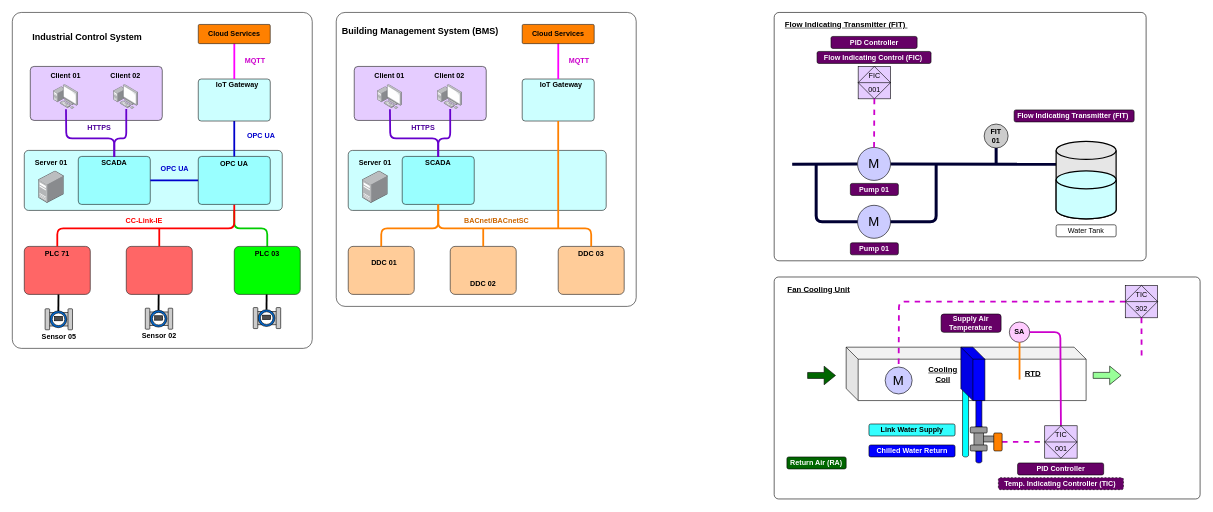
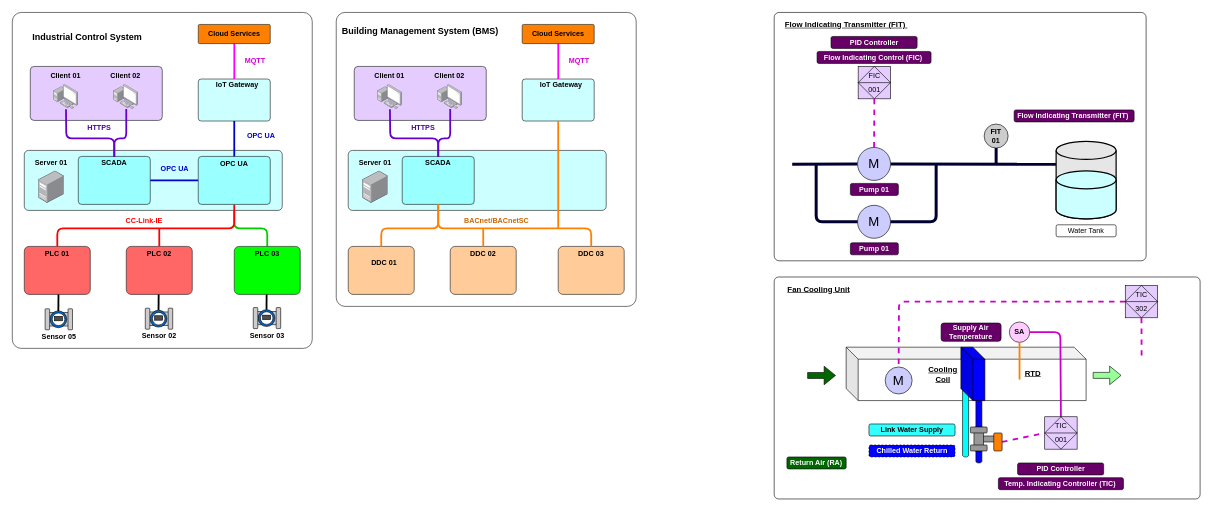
(57, 254) -> (57, 254)
none -> (159, 254)
(483, 284) -> (483, 254)
(971, 323) -> (971, 332)
none -> (267, 336)
(1061, 442) -> (1061, 433)
(912, 451) -> (912, 451)
(1061, 484) -> (1061, 484)
